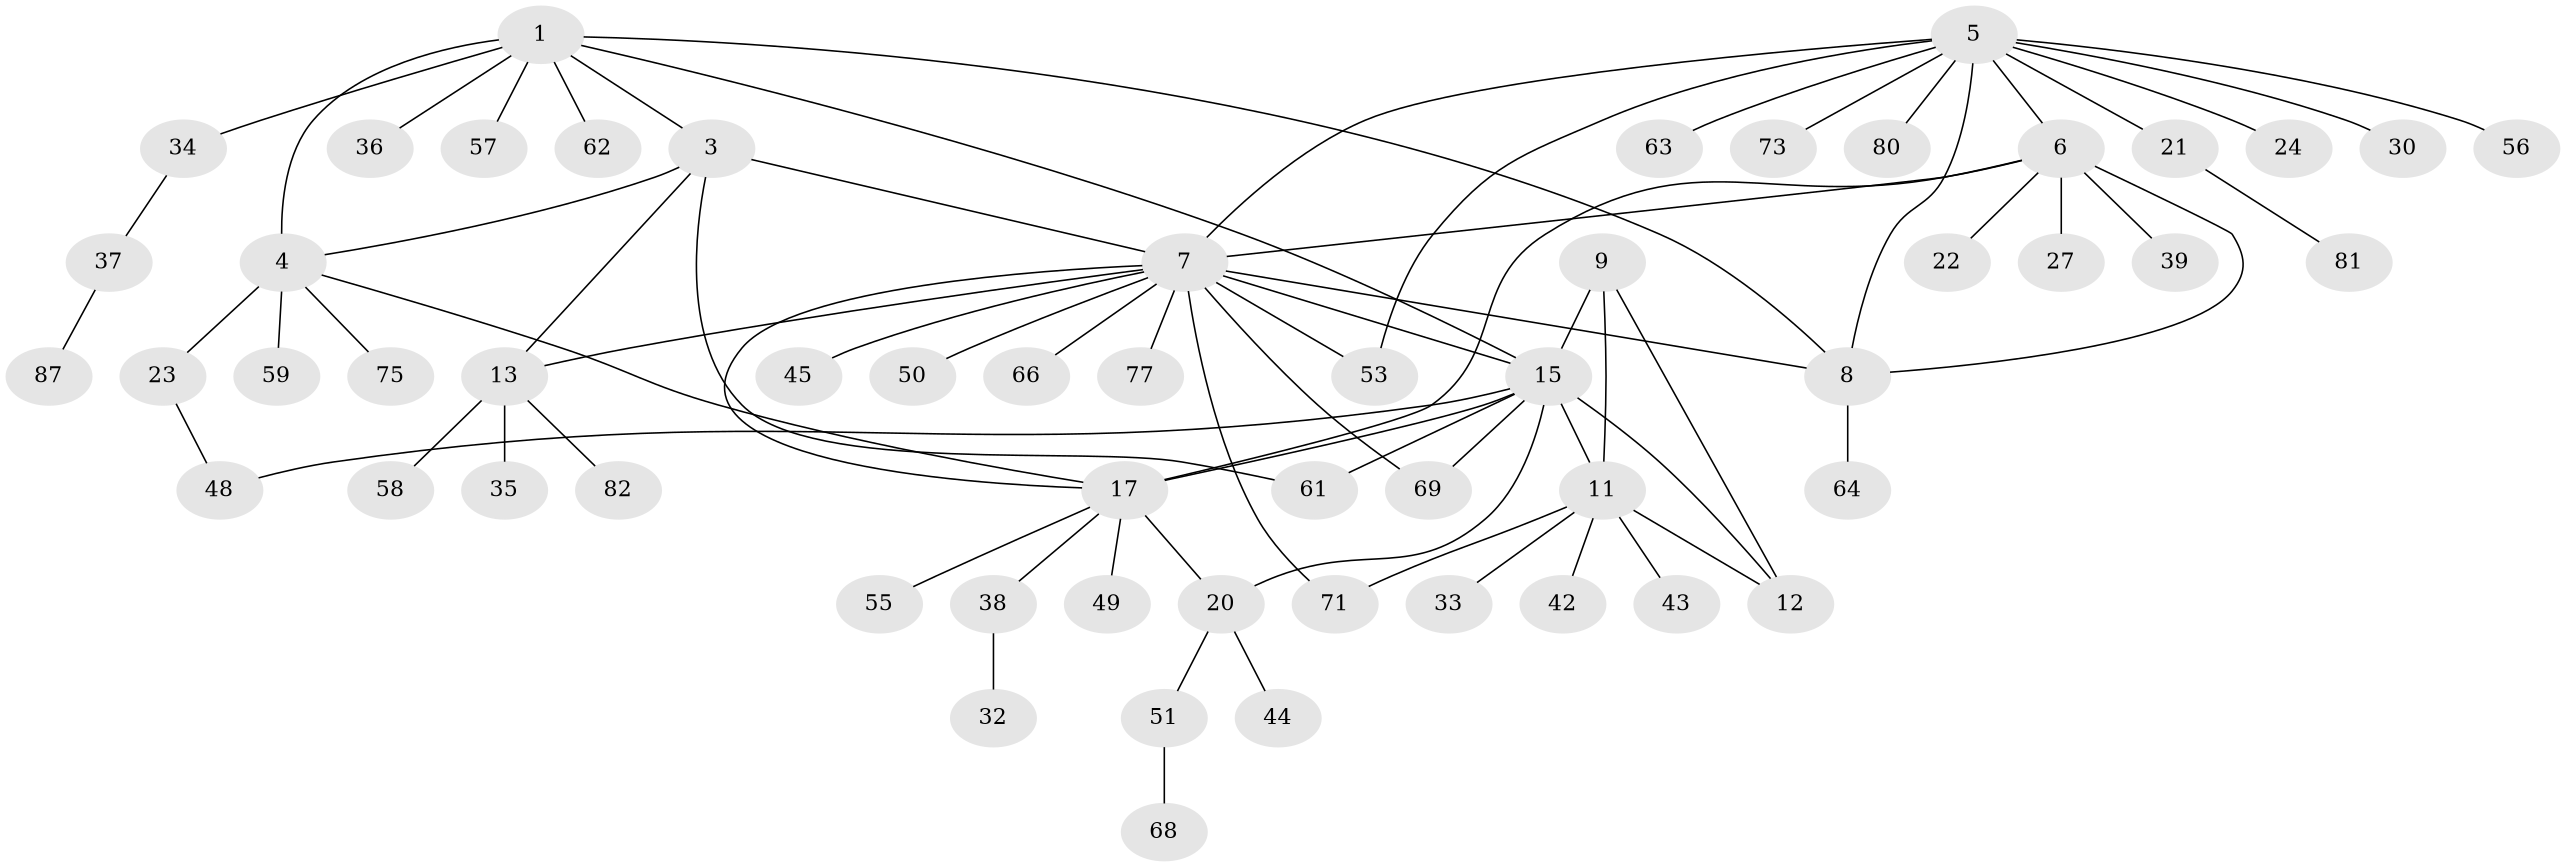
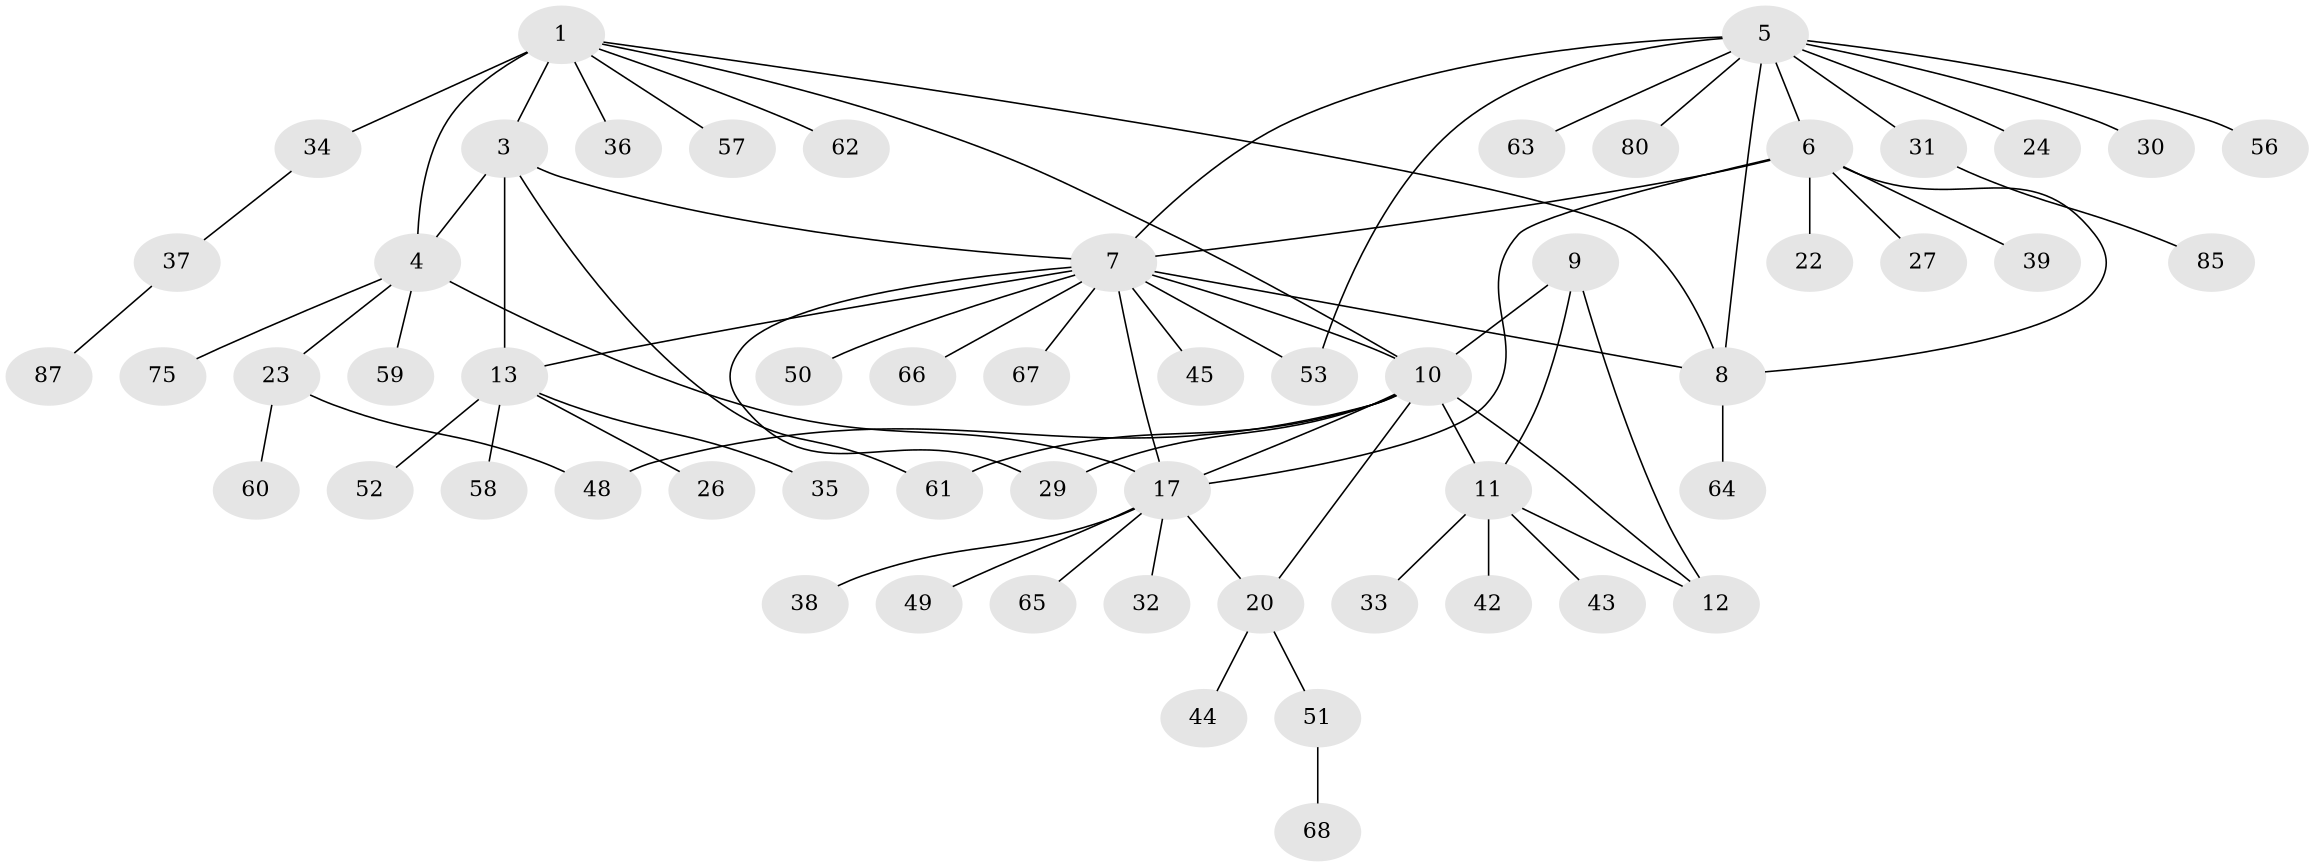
(1773, 149) -> none
(2175, 149) -> (1924, 149)
(2349, 263) -> (2212, 263)
(1141, 377) -> (1027, 377)
(1549, 377) -> (1428, 377)
none -> (256, 490)
(619, 490) -> (370, 490)
none -> (712, 490)
(1428, 490) -> (1054, 490)
(880, 604) -> (1033, 604)
(1335, 604) -> none
(993, 661) -> (1157, 547)
